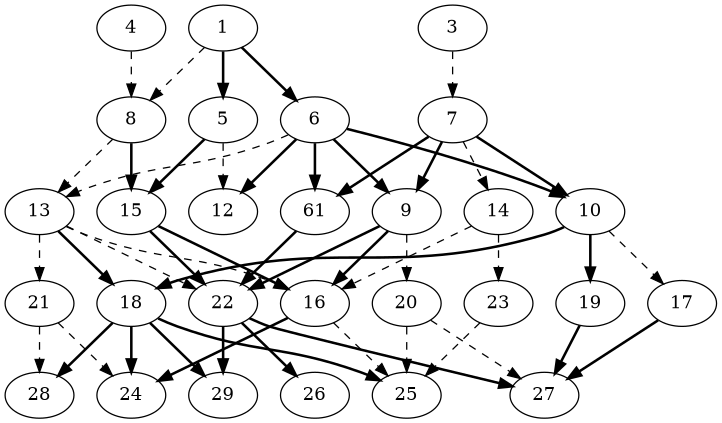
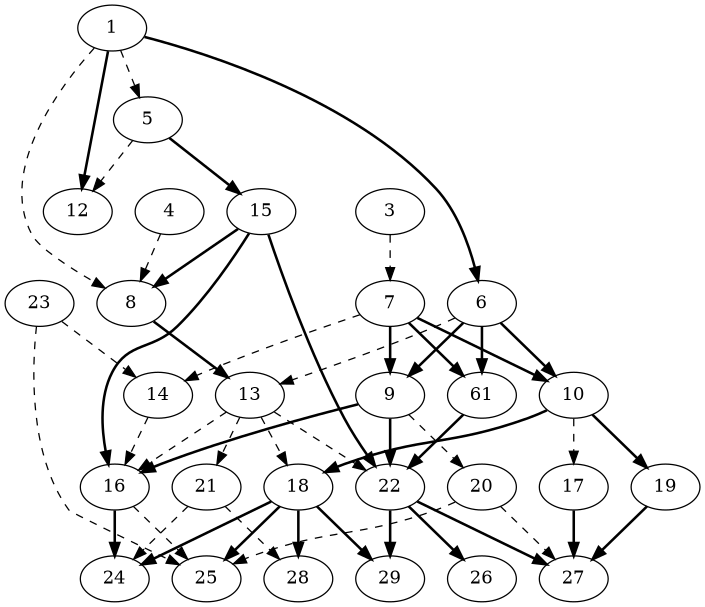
(223, 68) -> (128, 68)
(131, 159) -> (202, 254)
(90, 161) -> (185, 345)
(274, 161) -> (96, 113)
(81, 253) -> (272, 436)
(499, 254) -> (94, 345)
